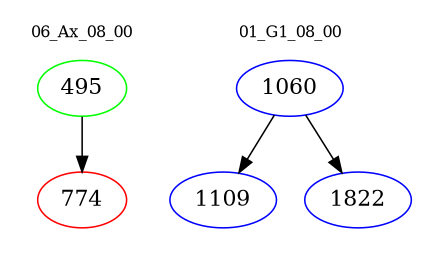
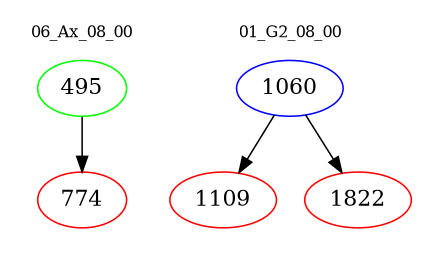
(291, 33) -> (291, 33)
(223, 200) -> (223, 200)
(358, 200) -> (358, 200)
